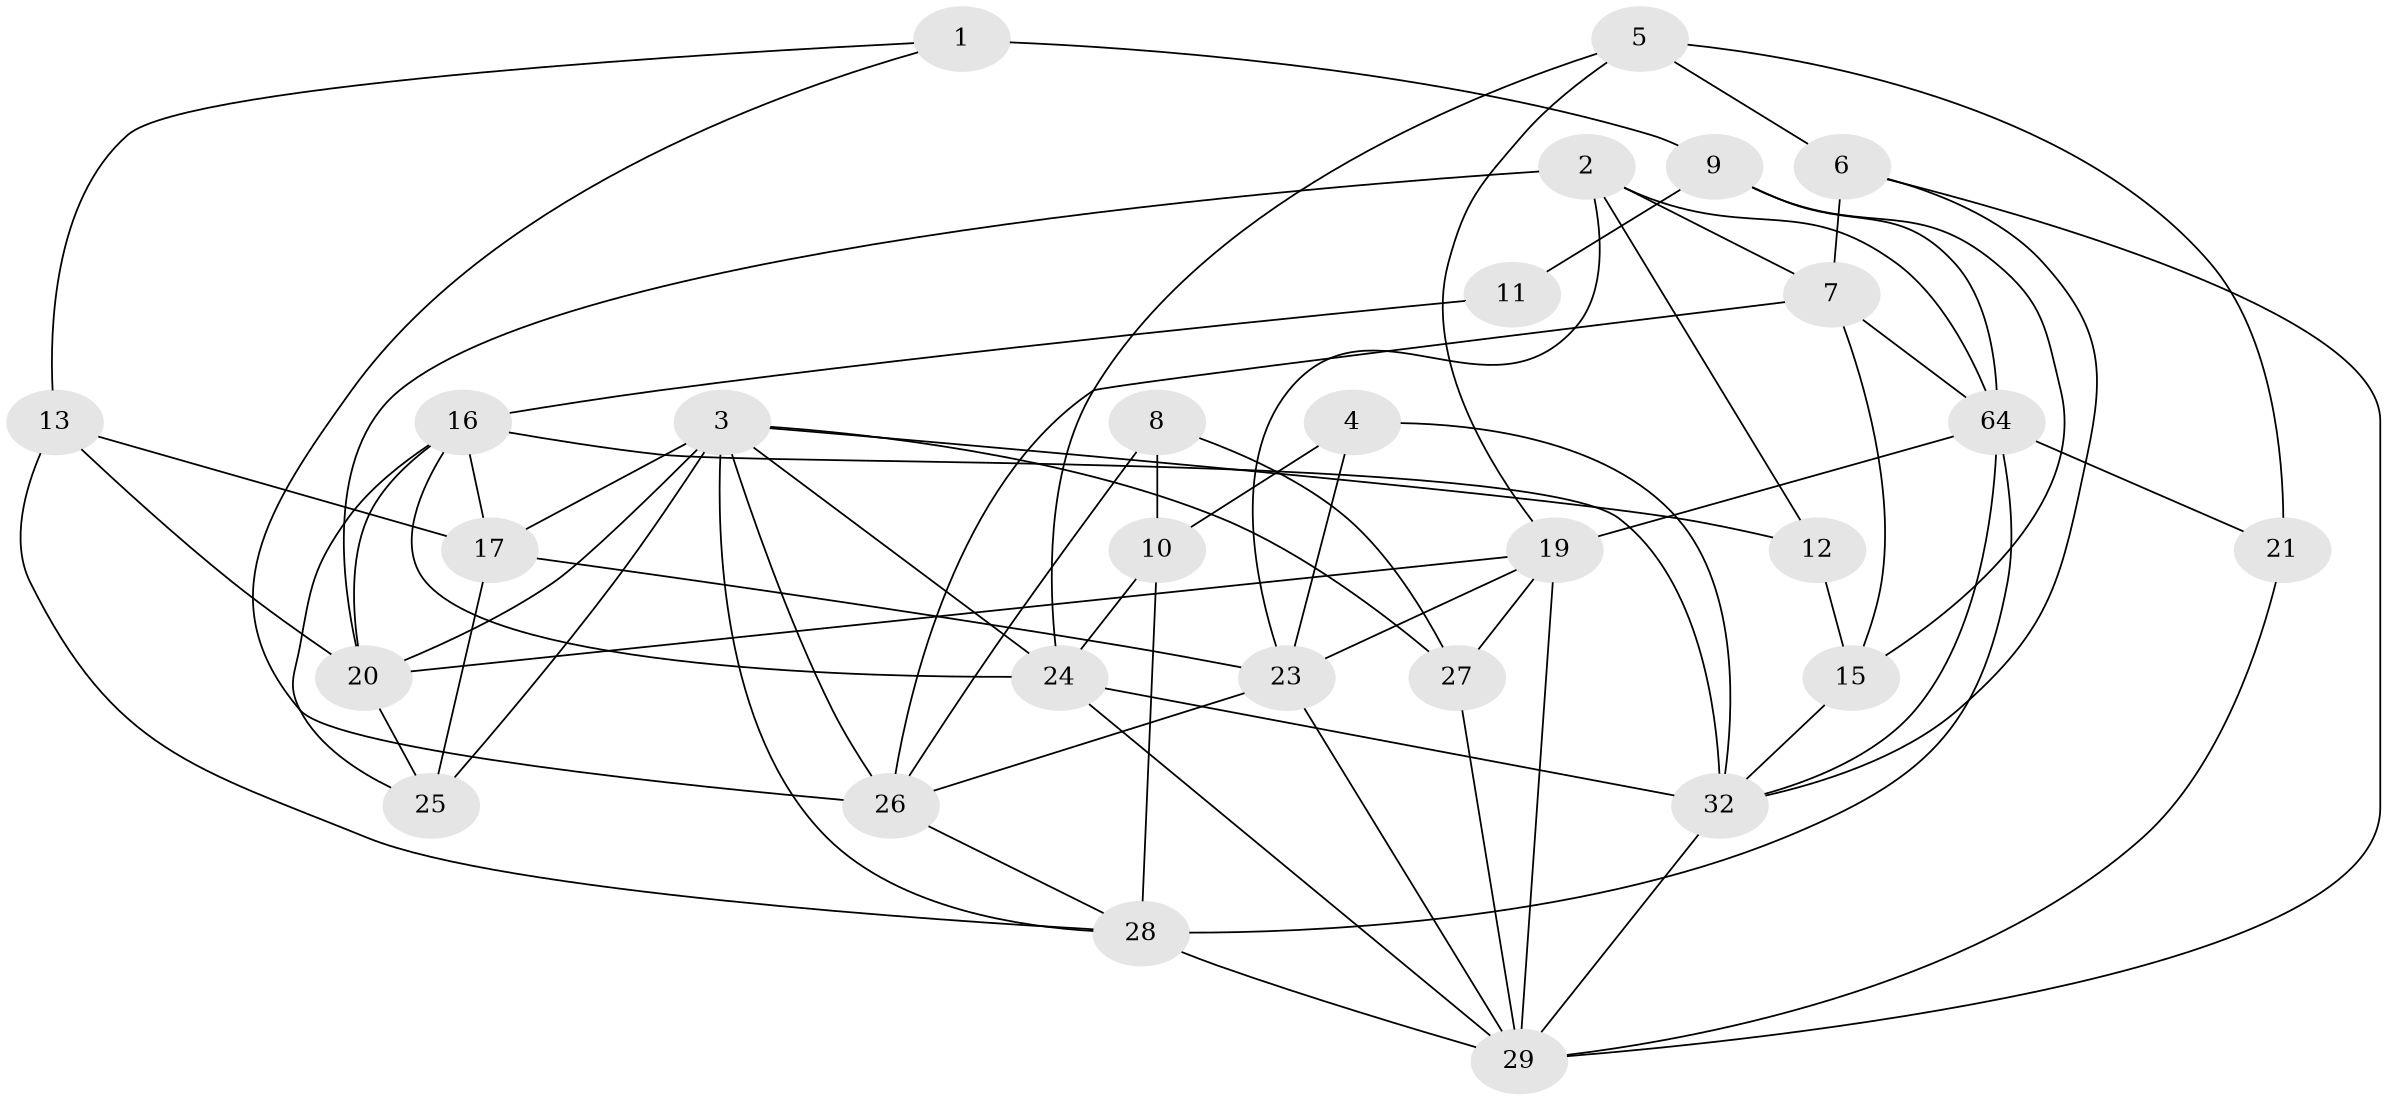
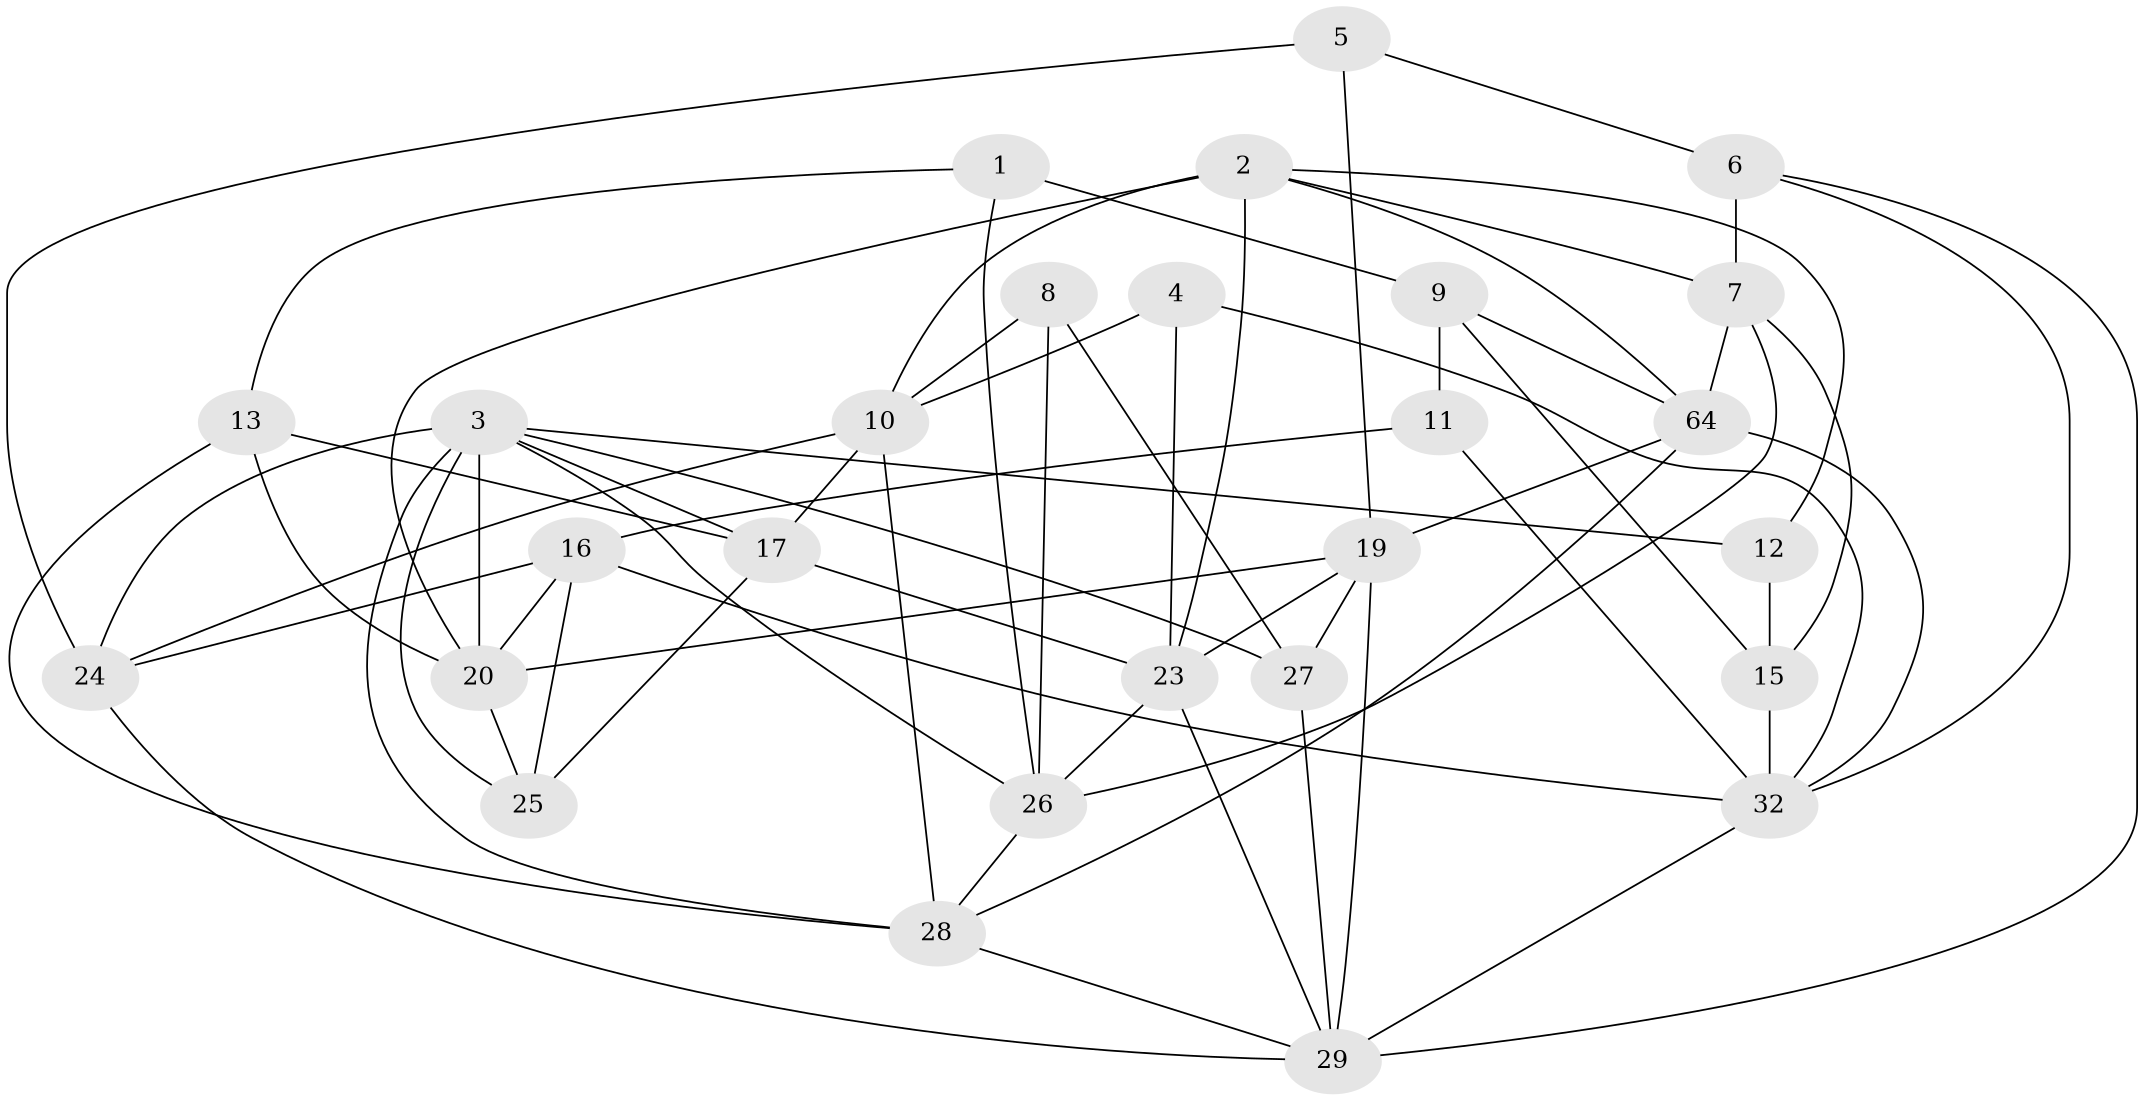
none -> (1015, 242)
(477, 486) -> (826, 486)
(2283, 550) -> none
(1390, 742) -> (1605, 614)
